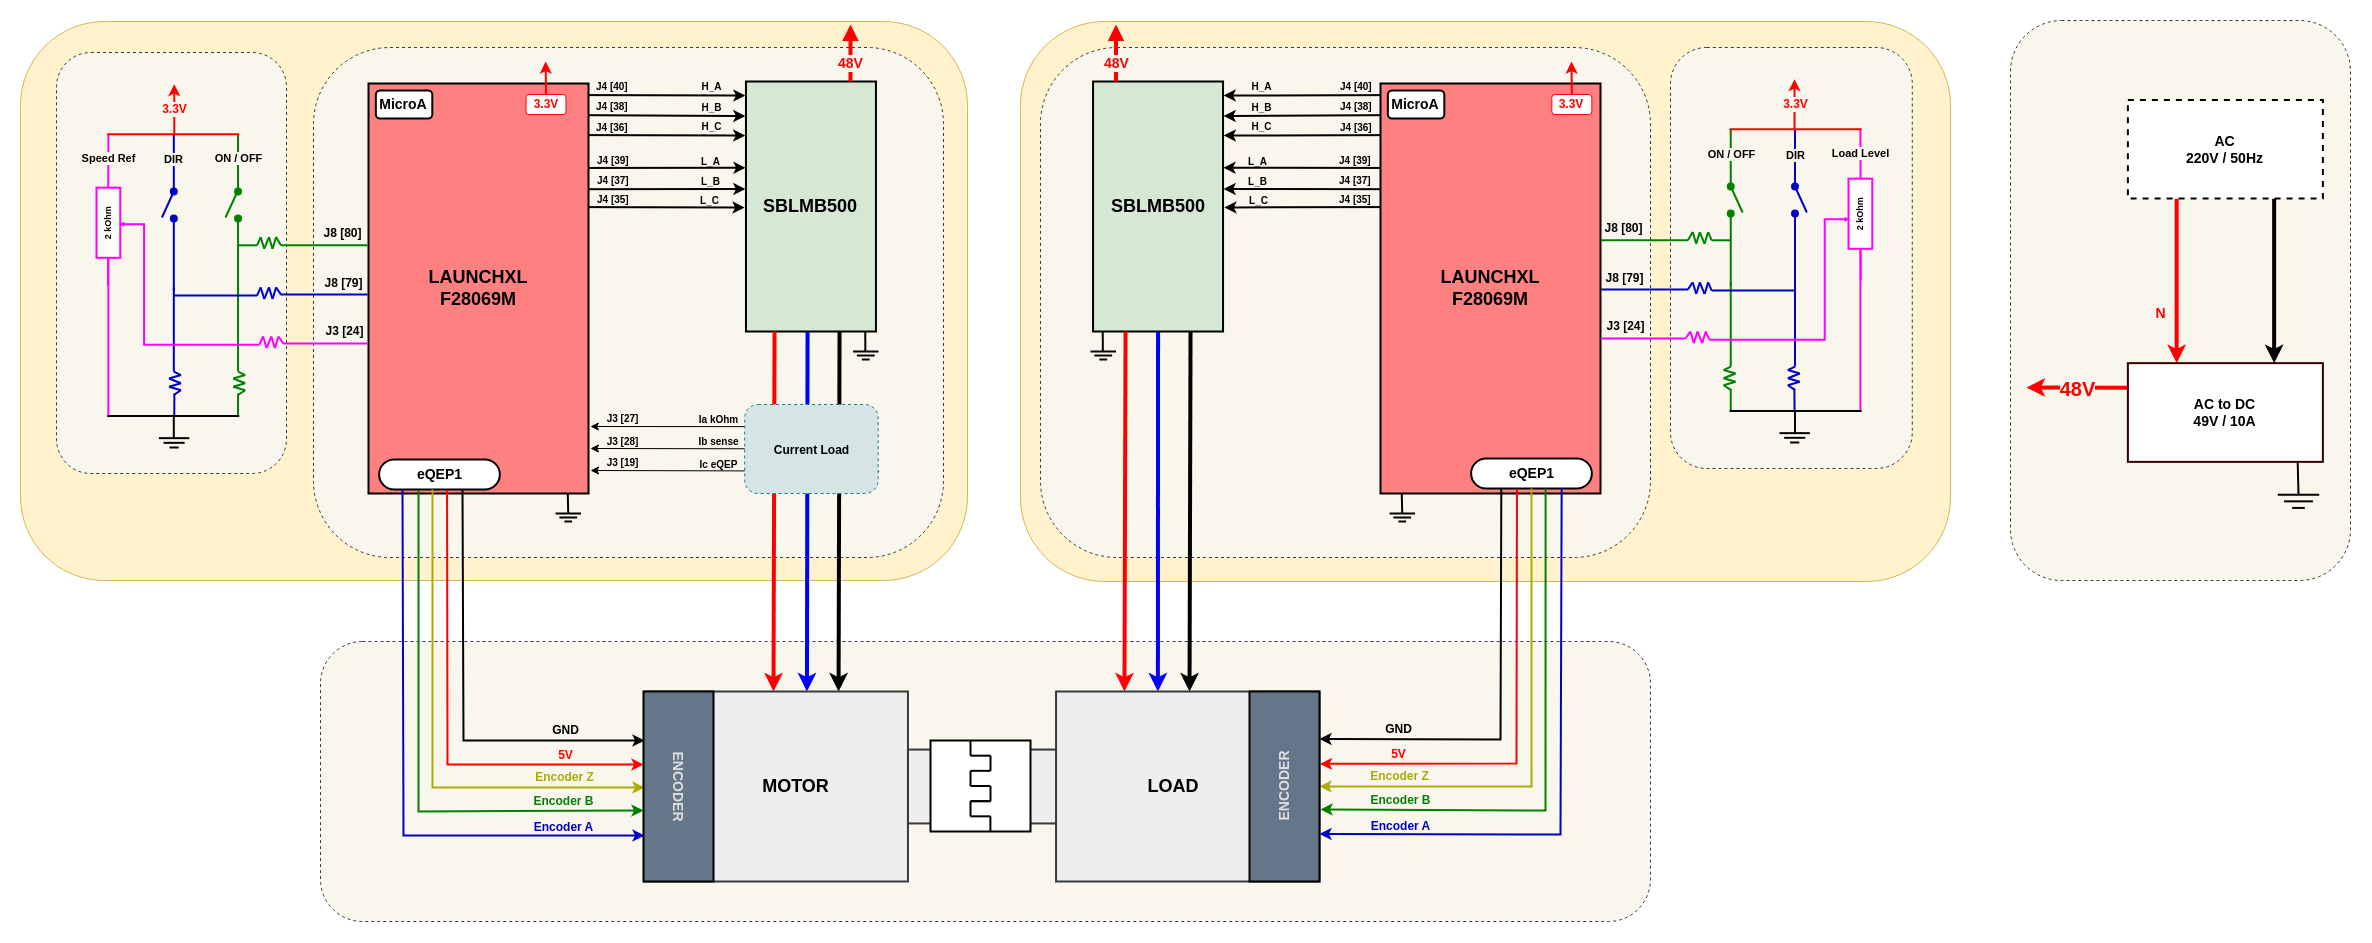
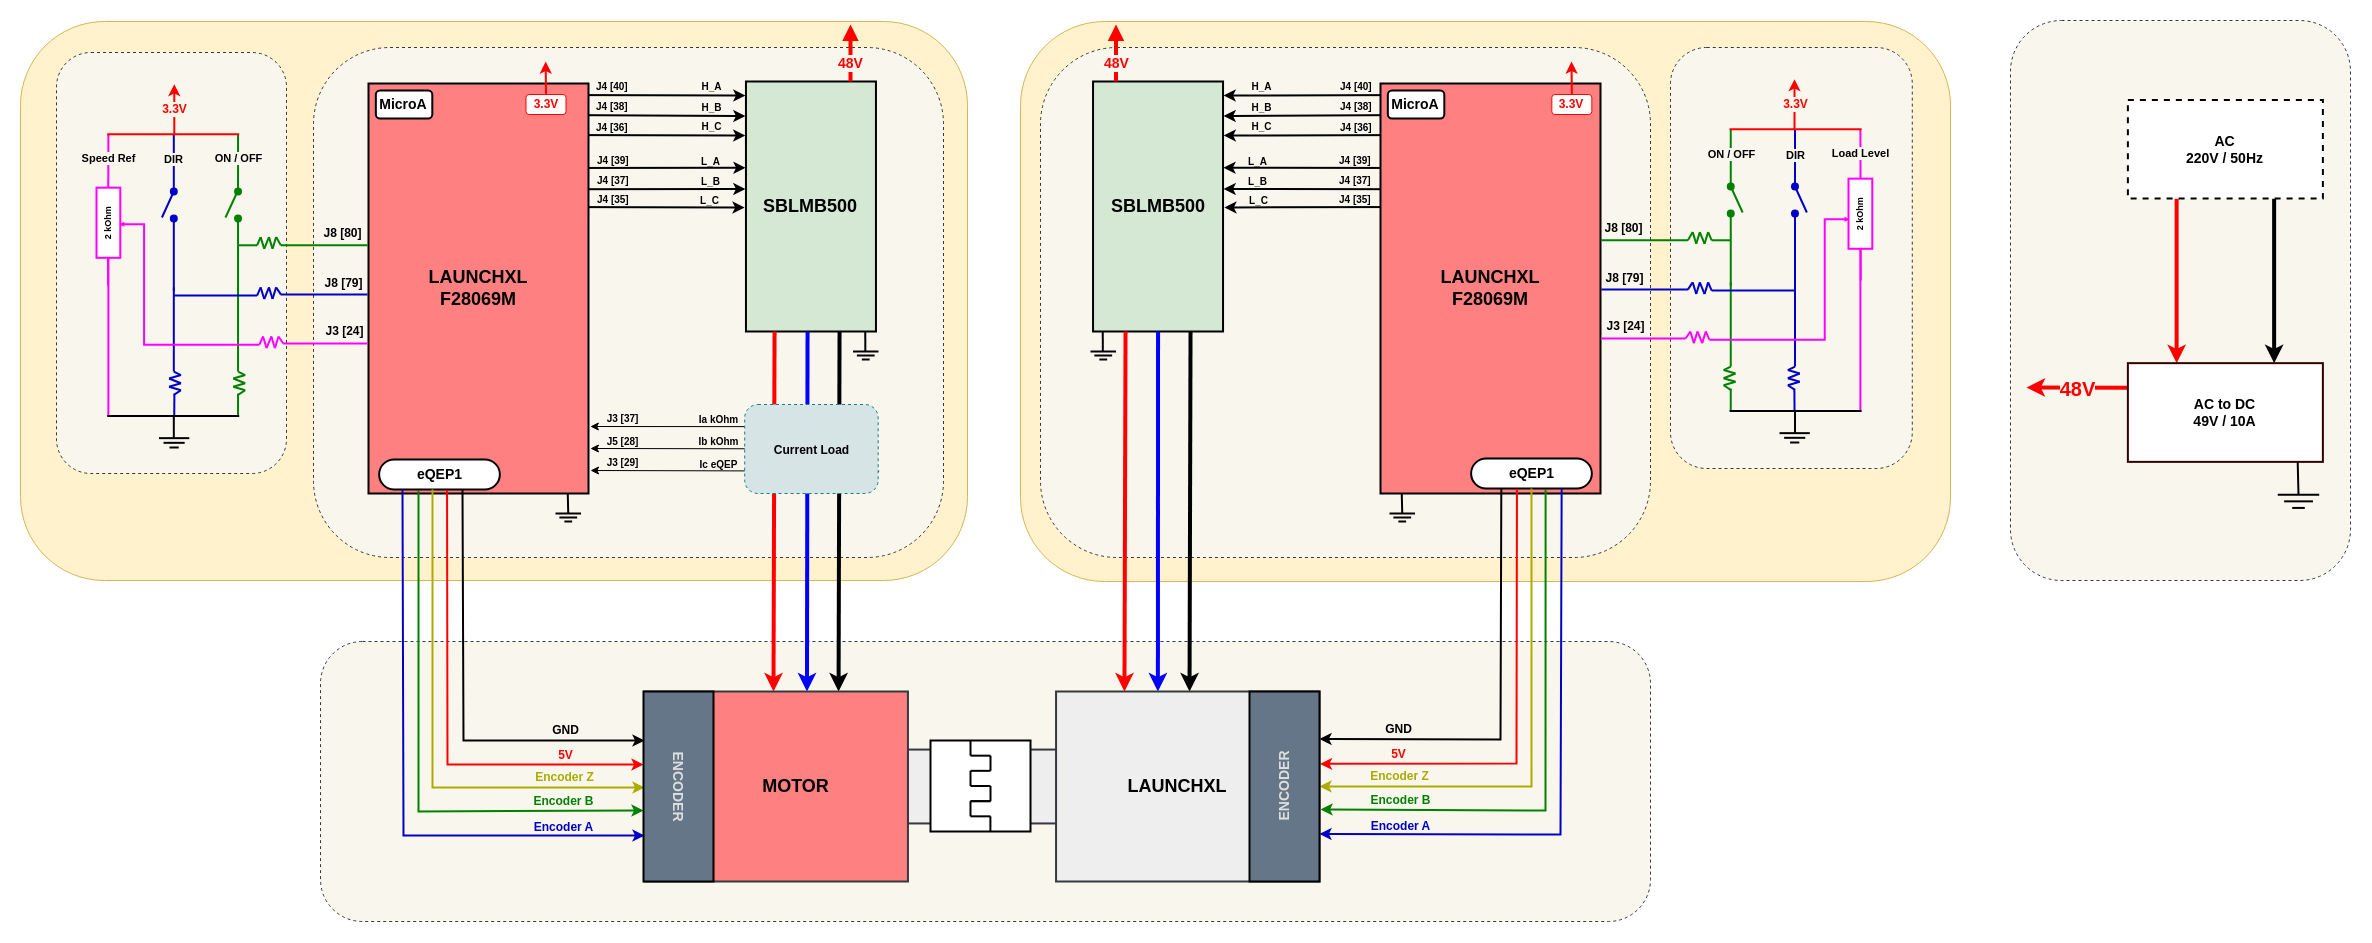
(2160, 314) -> none
(623, 419) -> (623, 419)
(623, 442) -> (623, 442)
(719, 442) -> (719, 442)
(623, 463) -> (623, 463)
(776, 787) -> (776, 787)
(1188, 787) -> (1188, 787)
